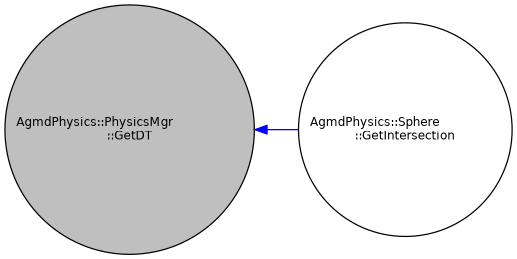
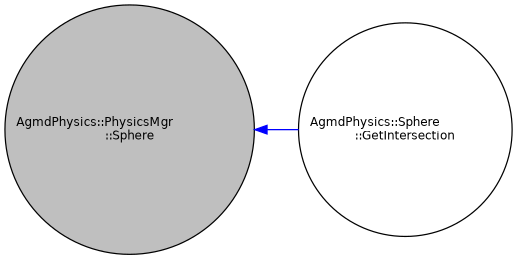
(130, 130) -> (130, 130)
